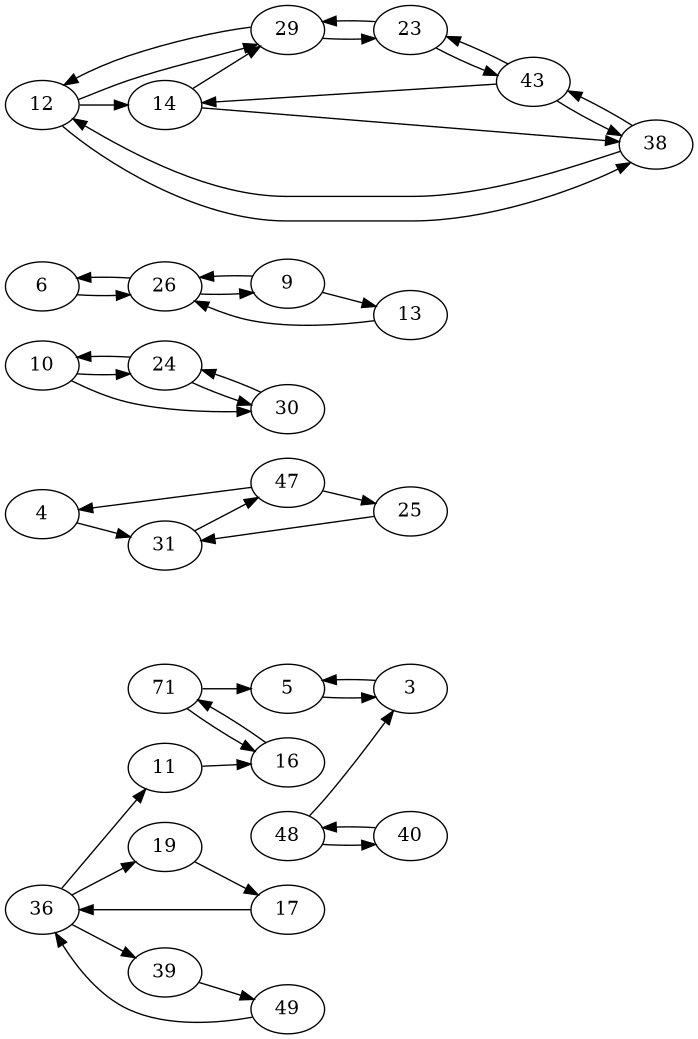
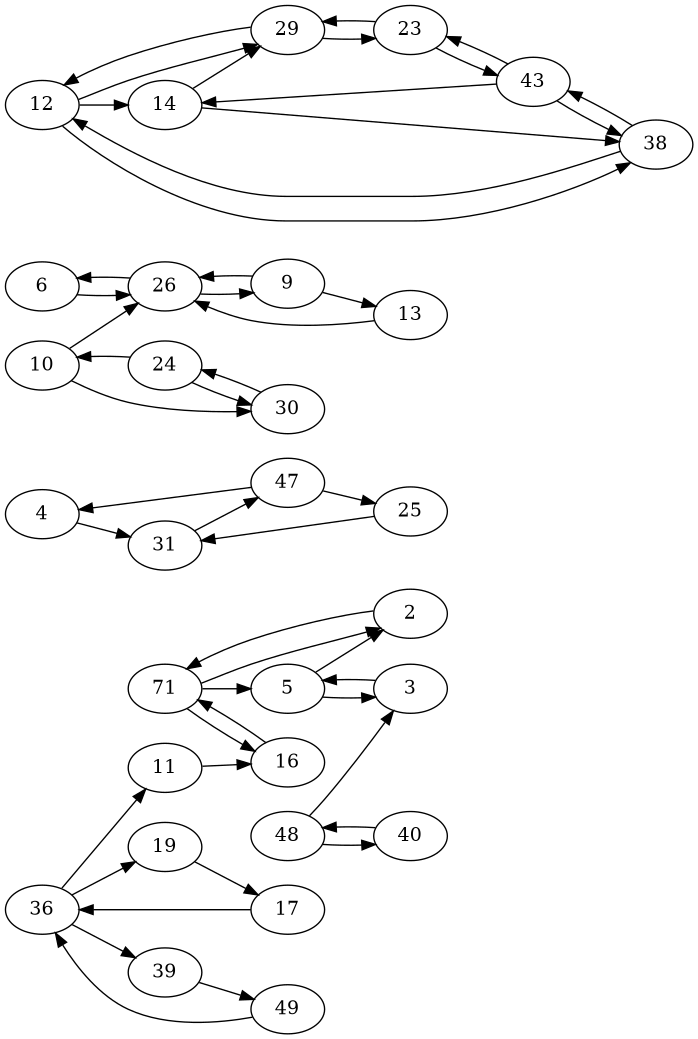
(97, 375) -> (98, 330)
none -> (411, 614)
